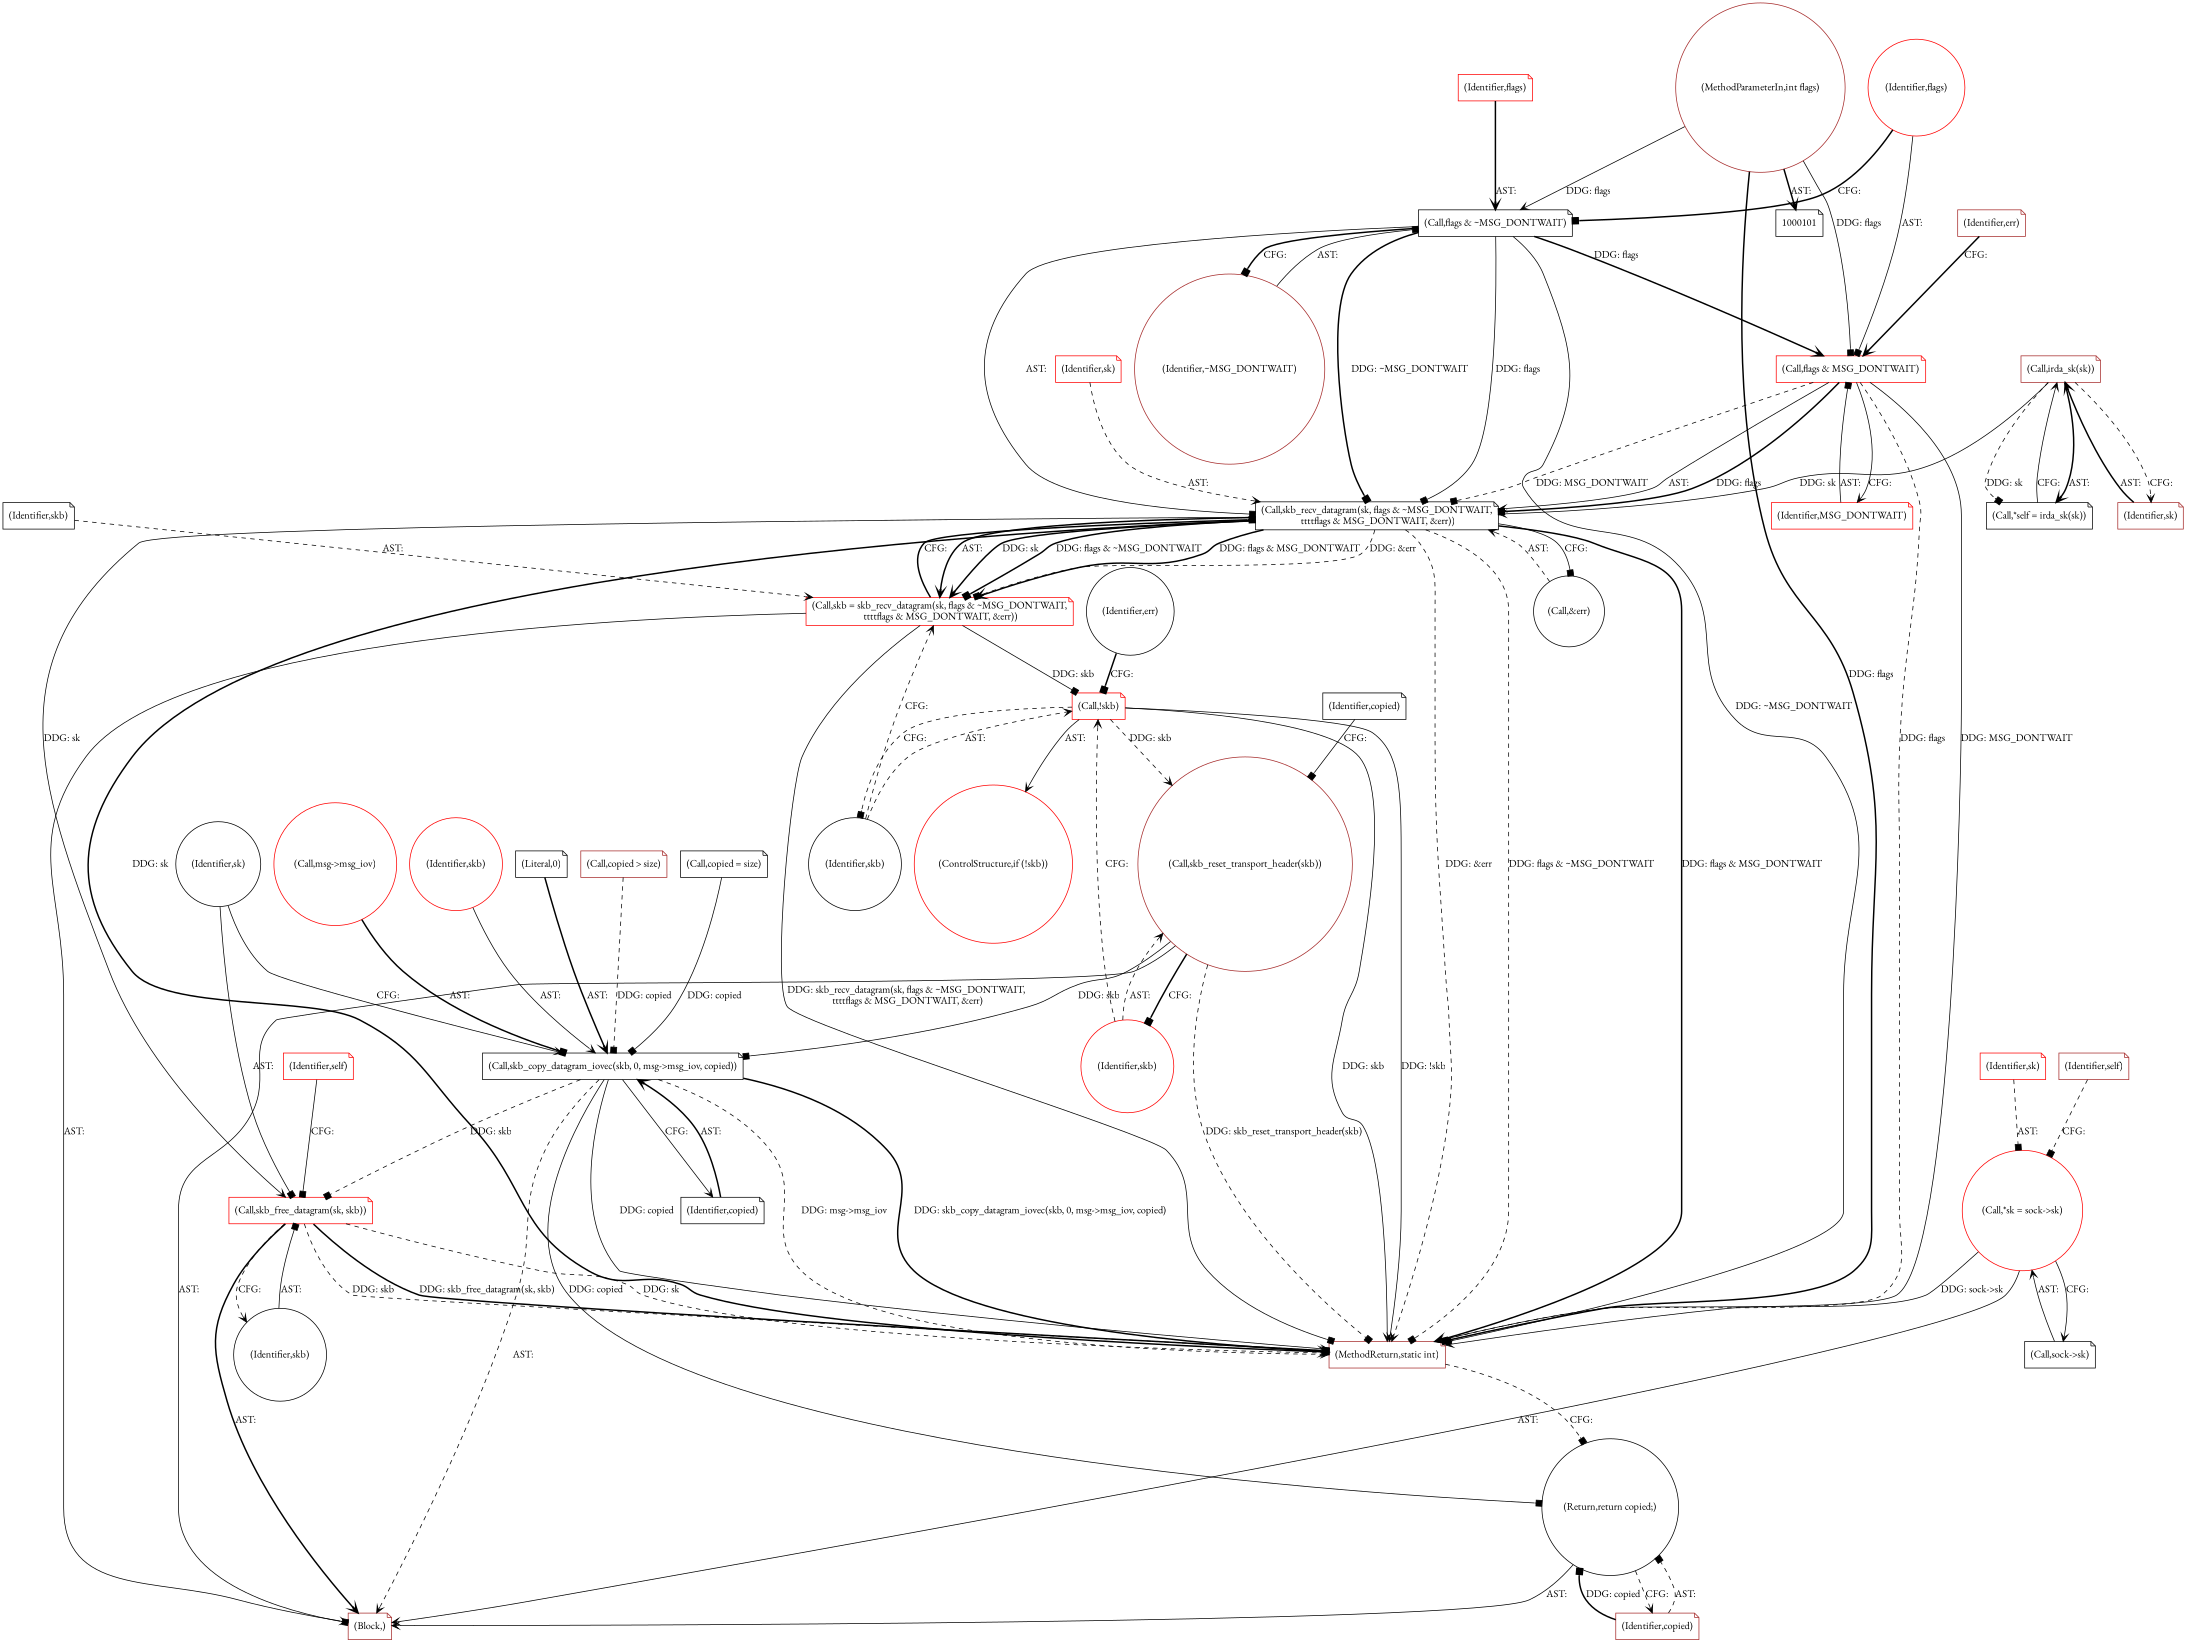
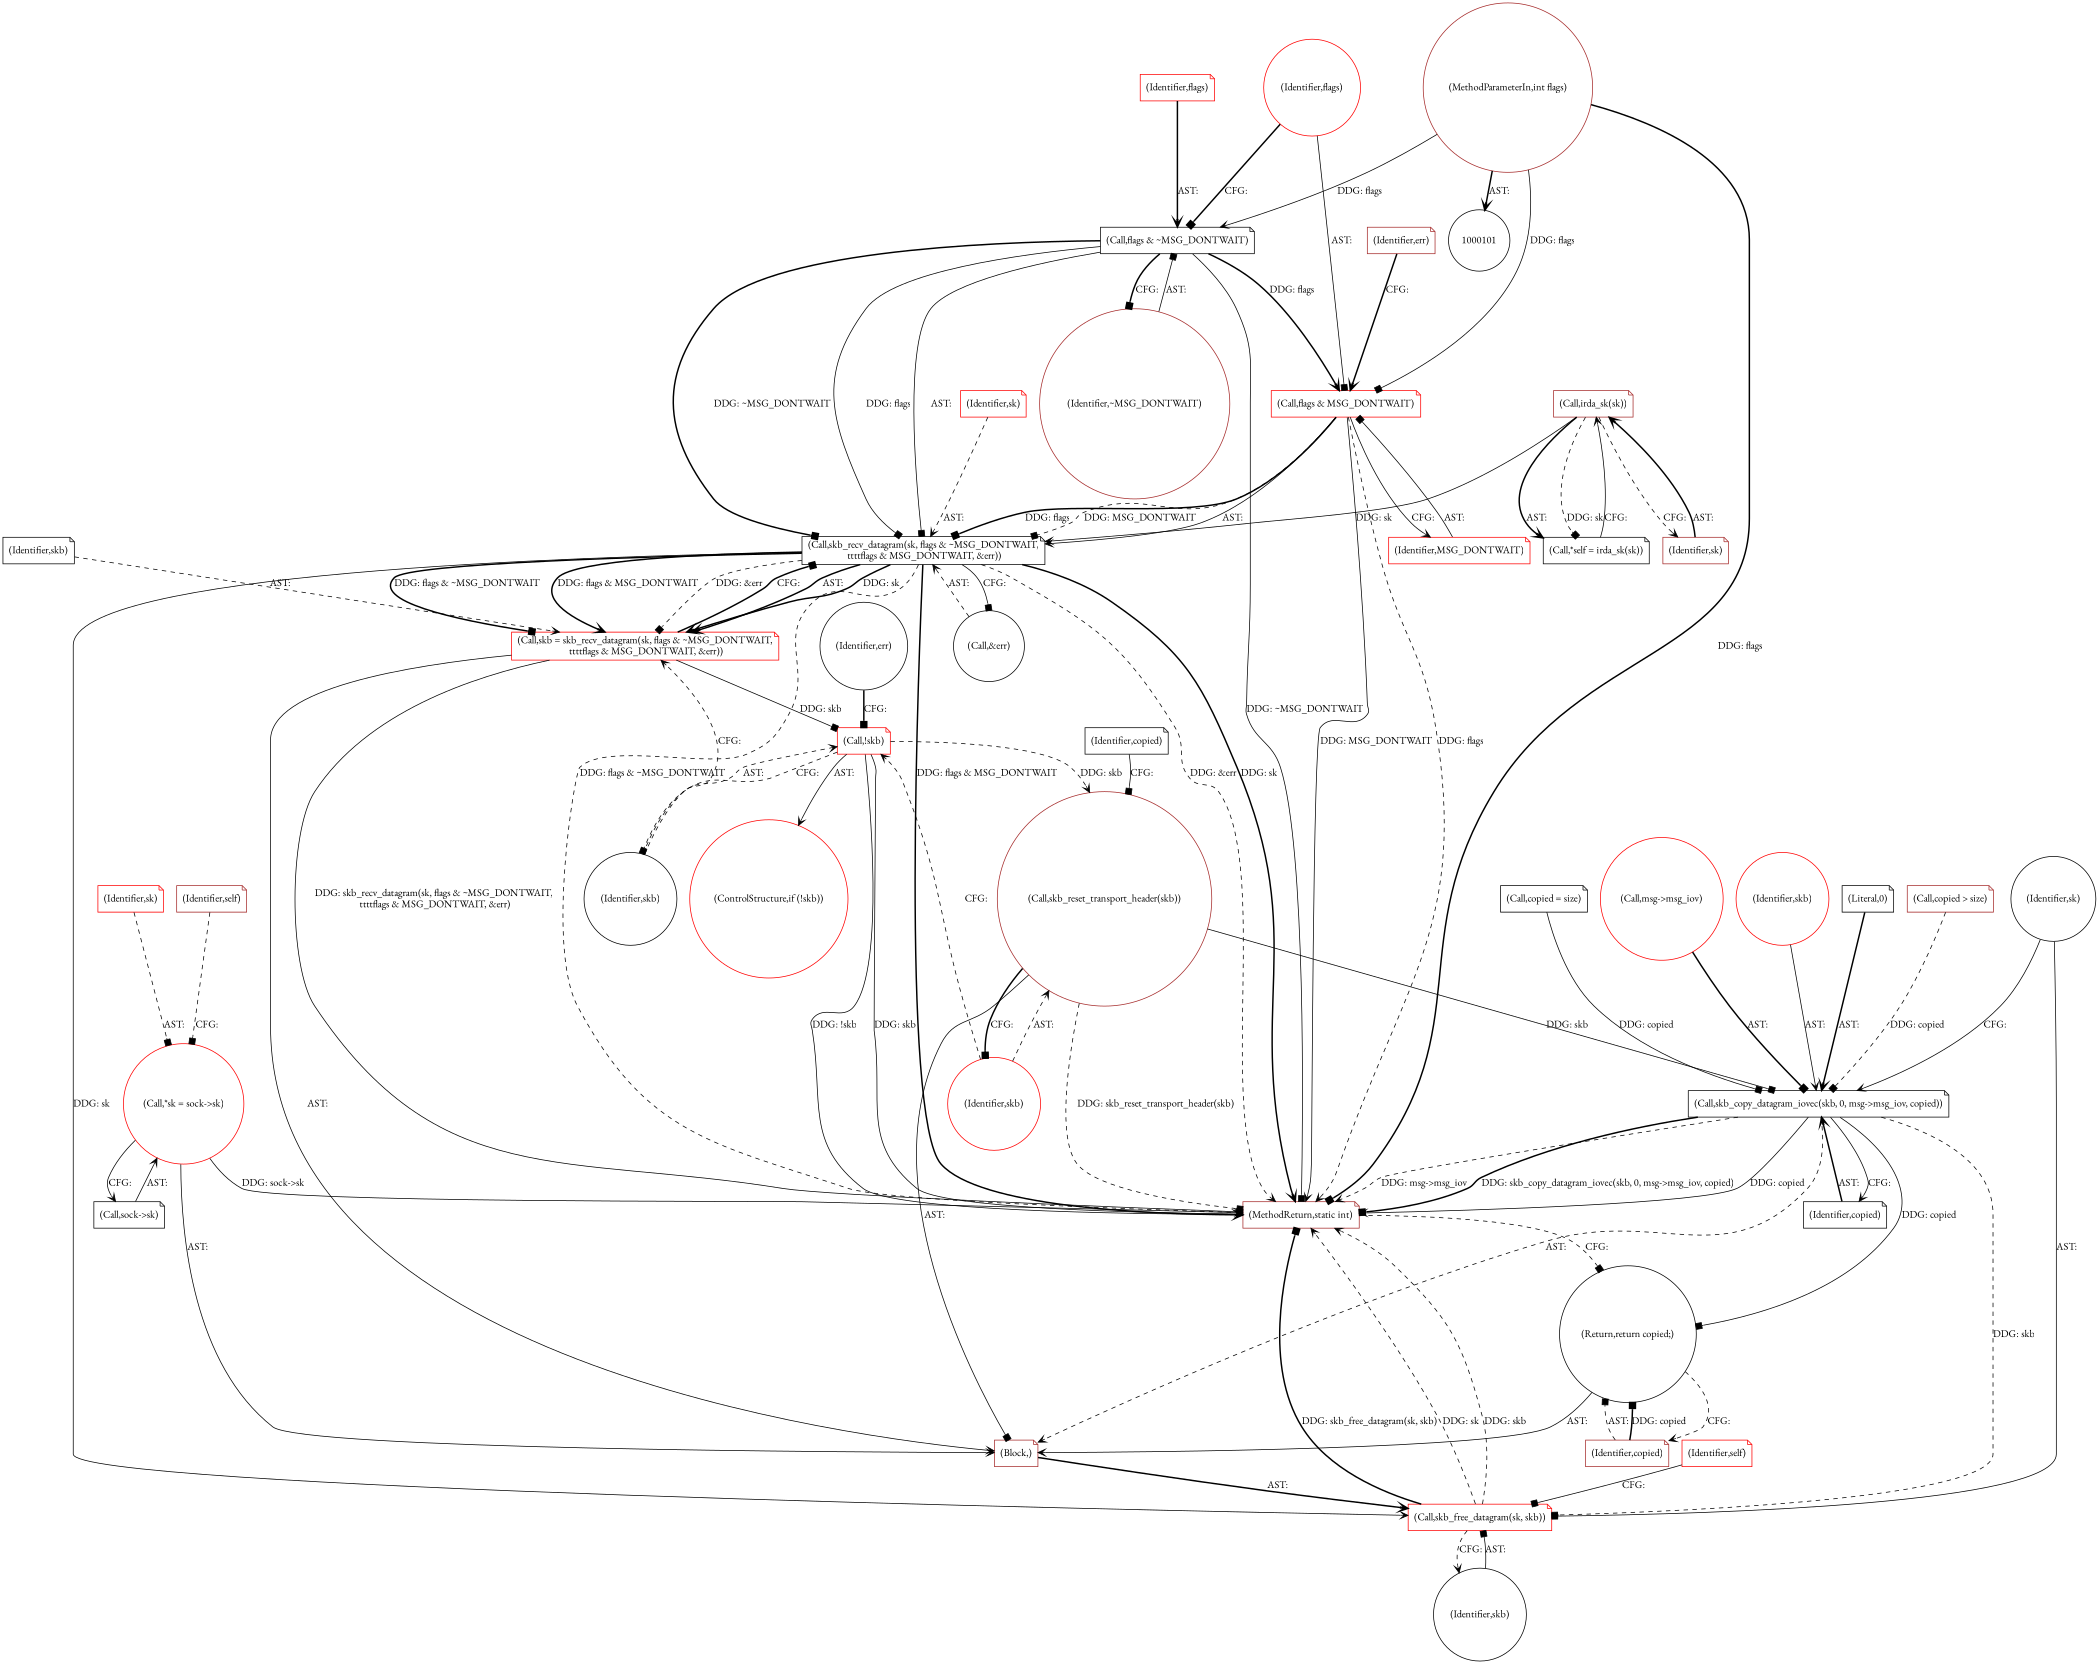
(1799, 223) -> (1479, 240)
(234, 1421) -> (1219, 1484)
